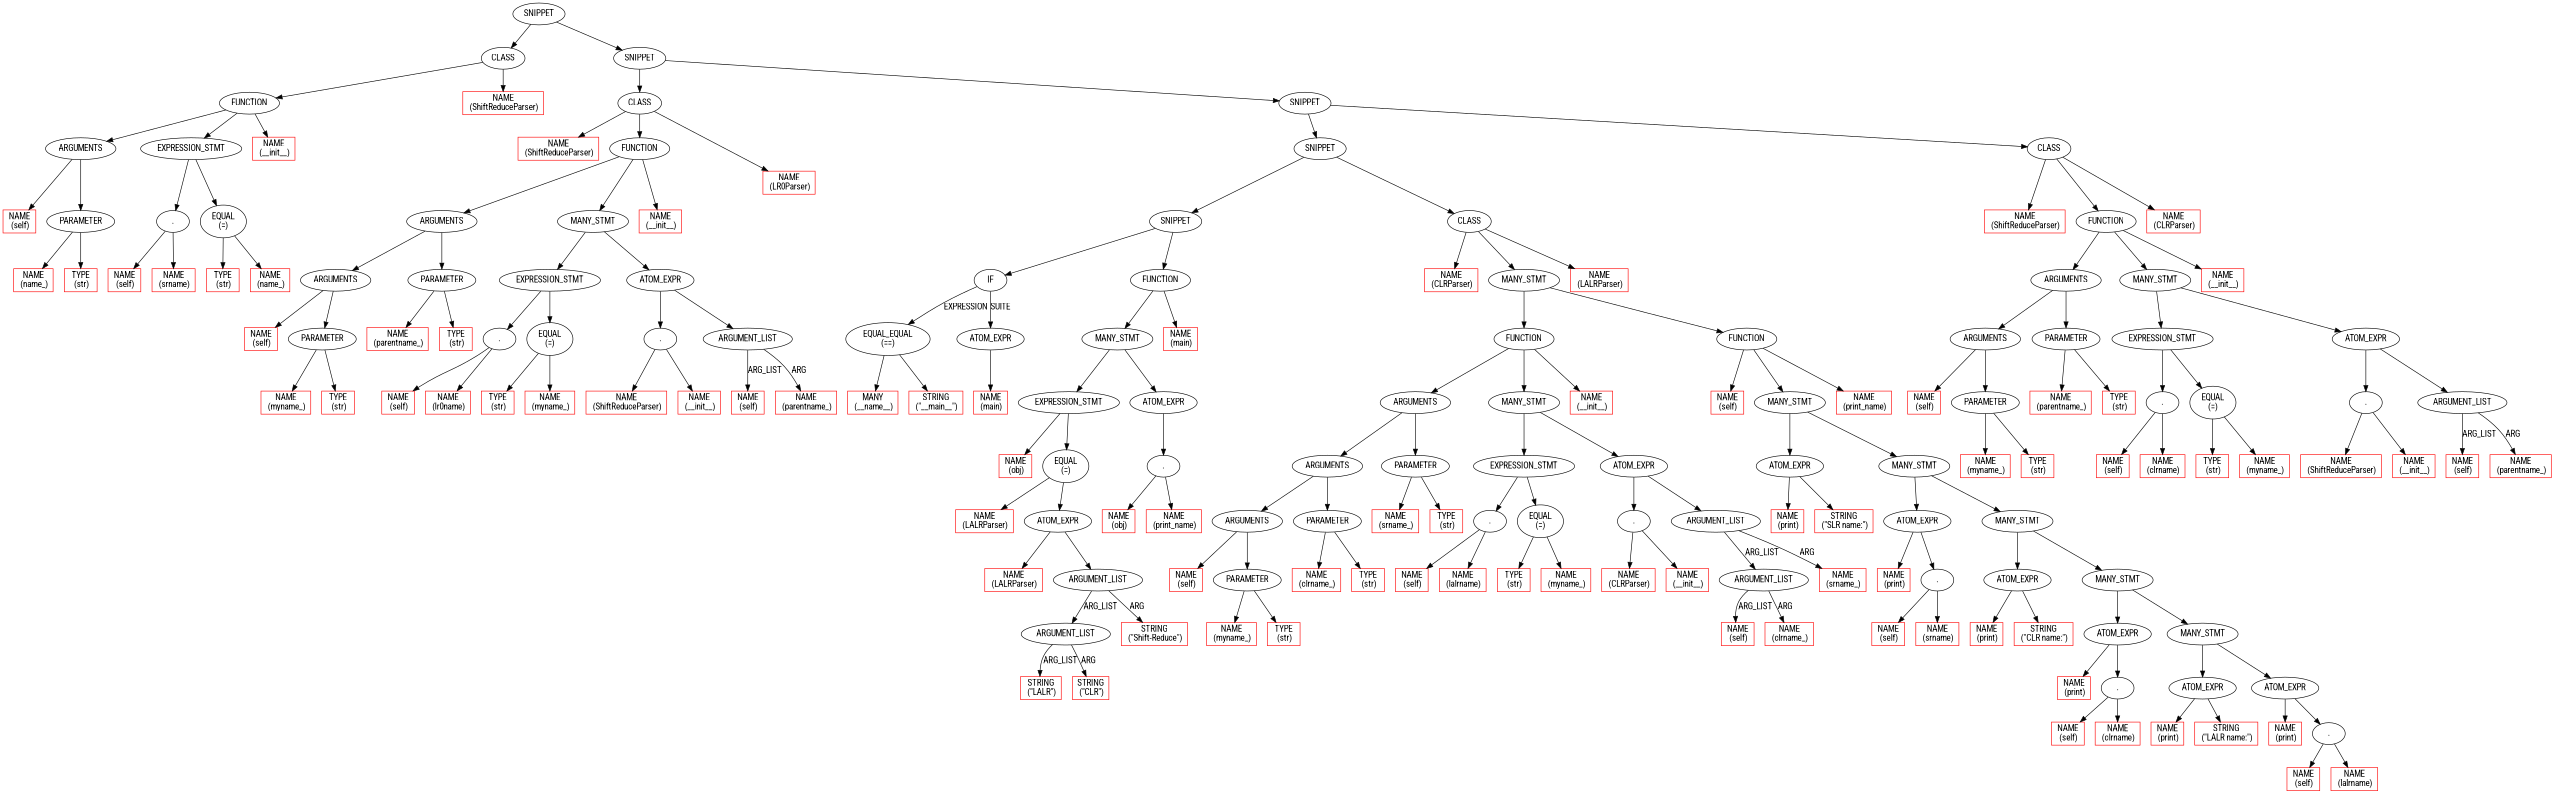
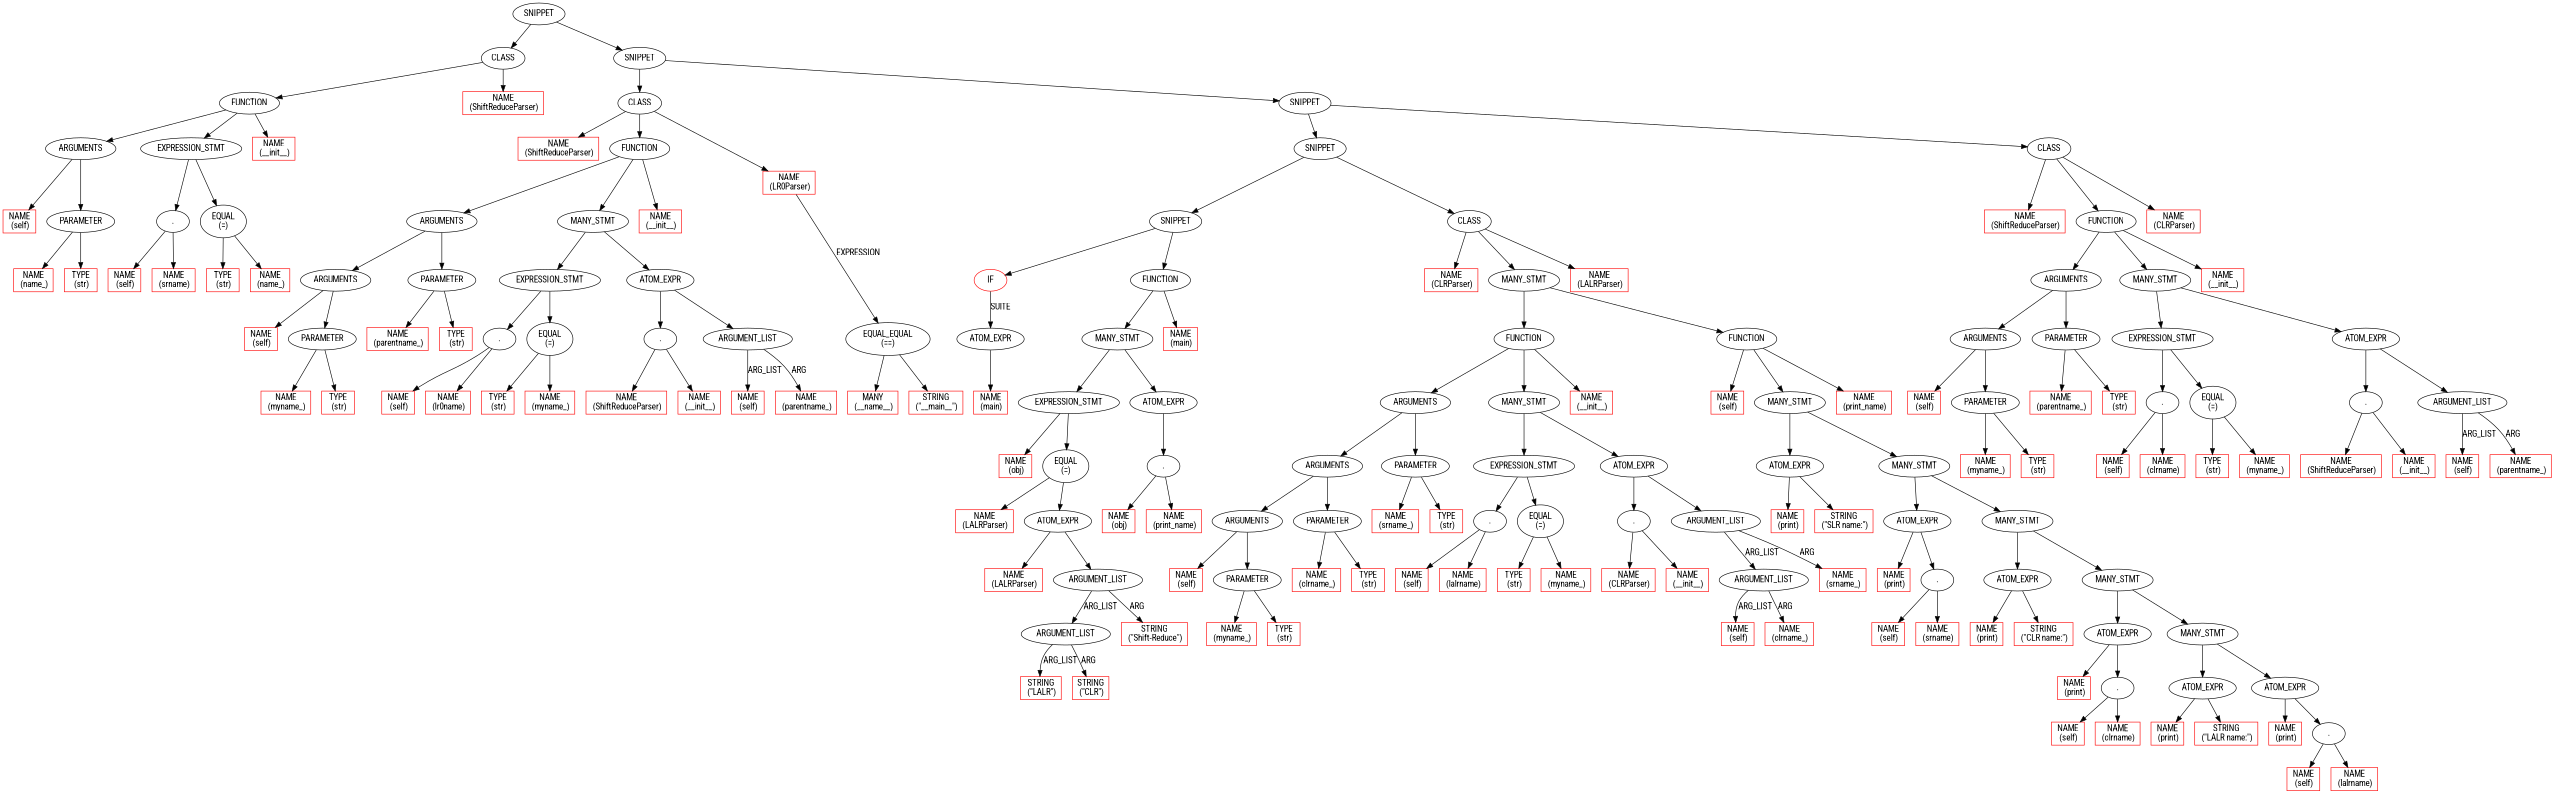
(991, 280) -> (991, 280)
(944, 302) -> (835, 256)
